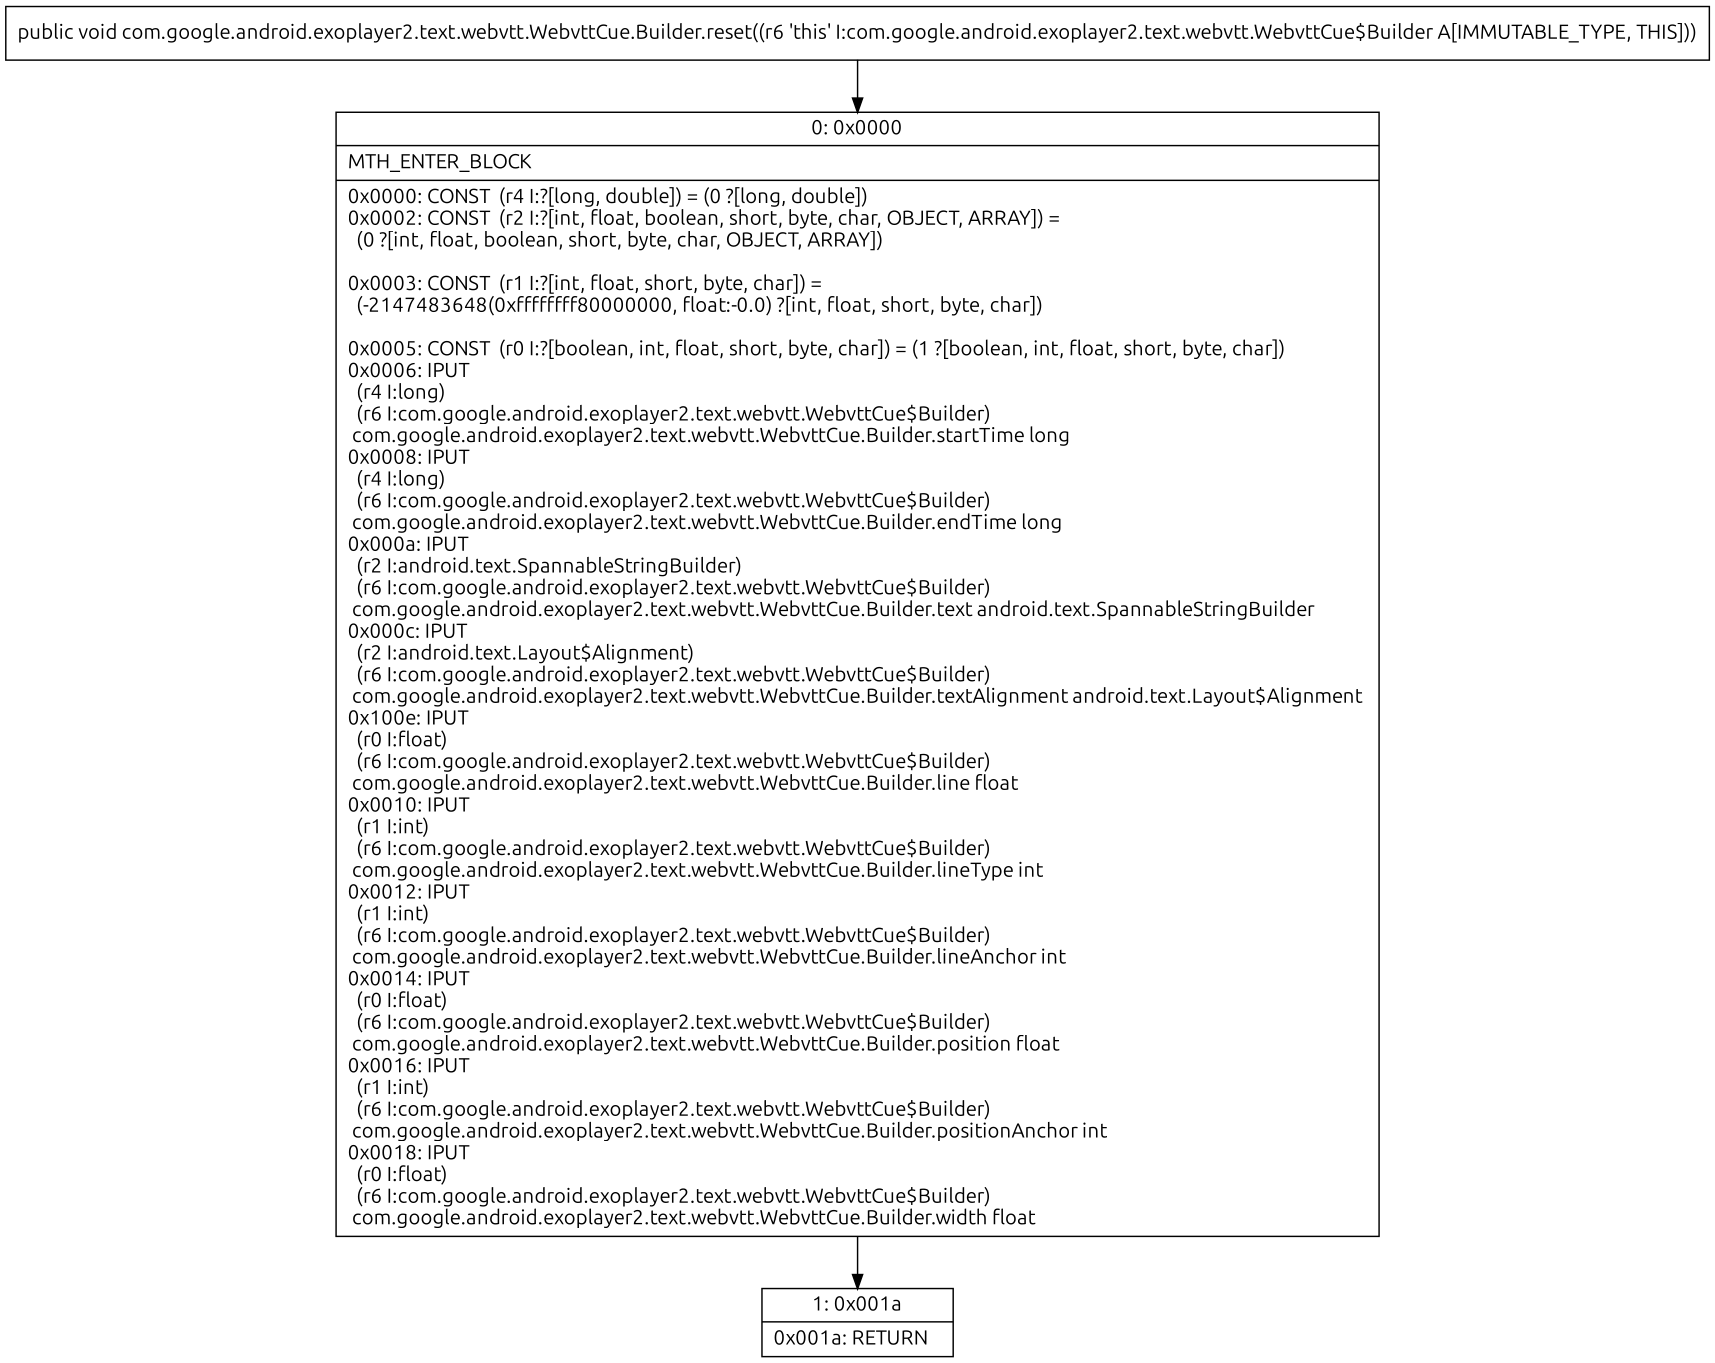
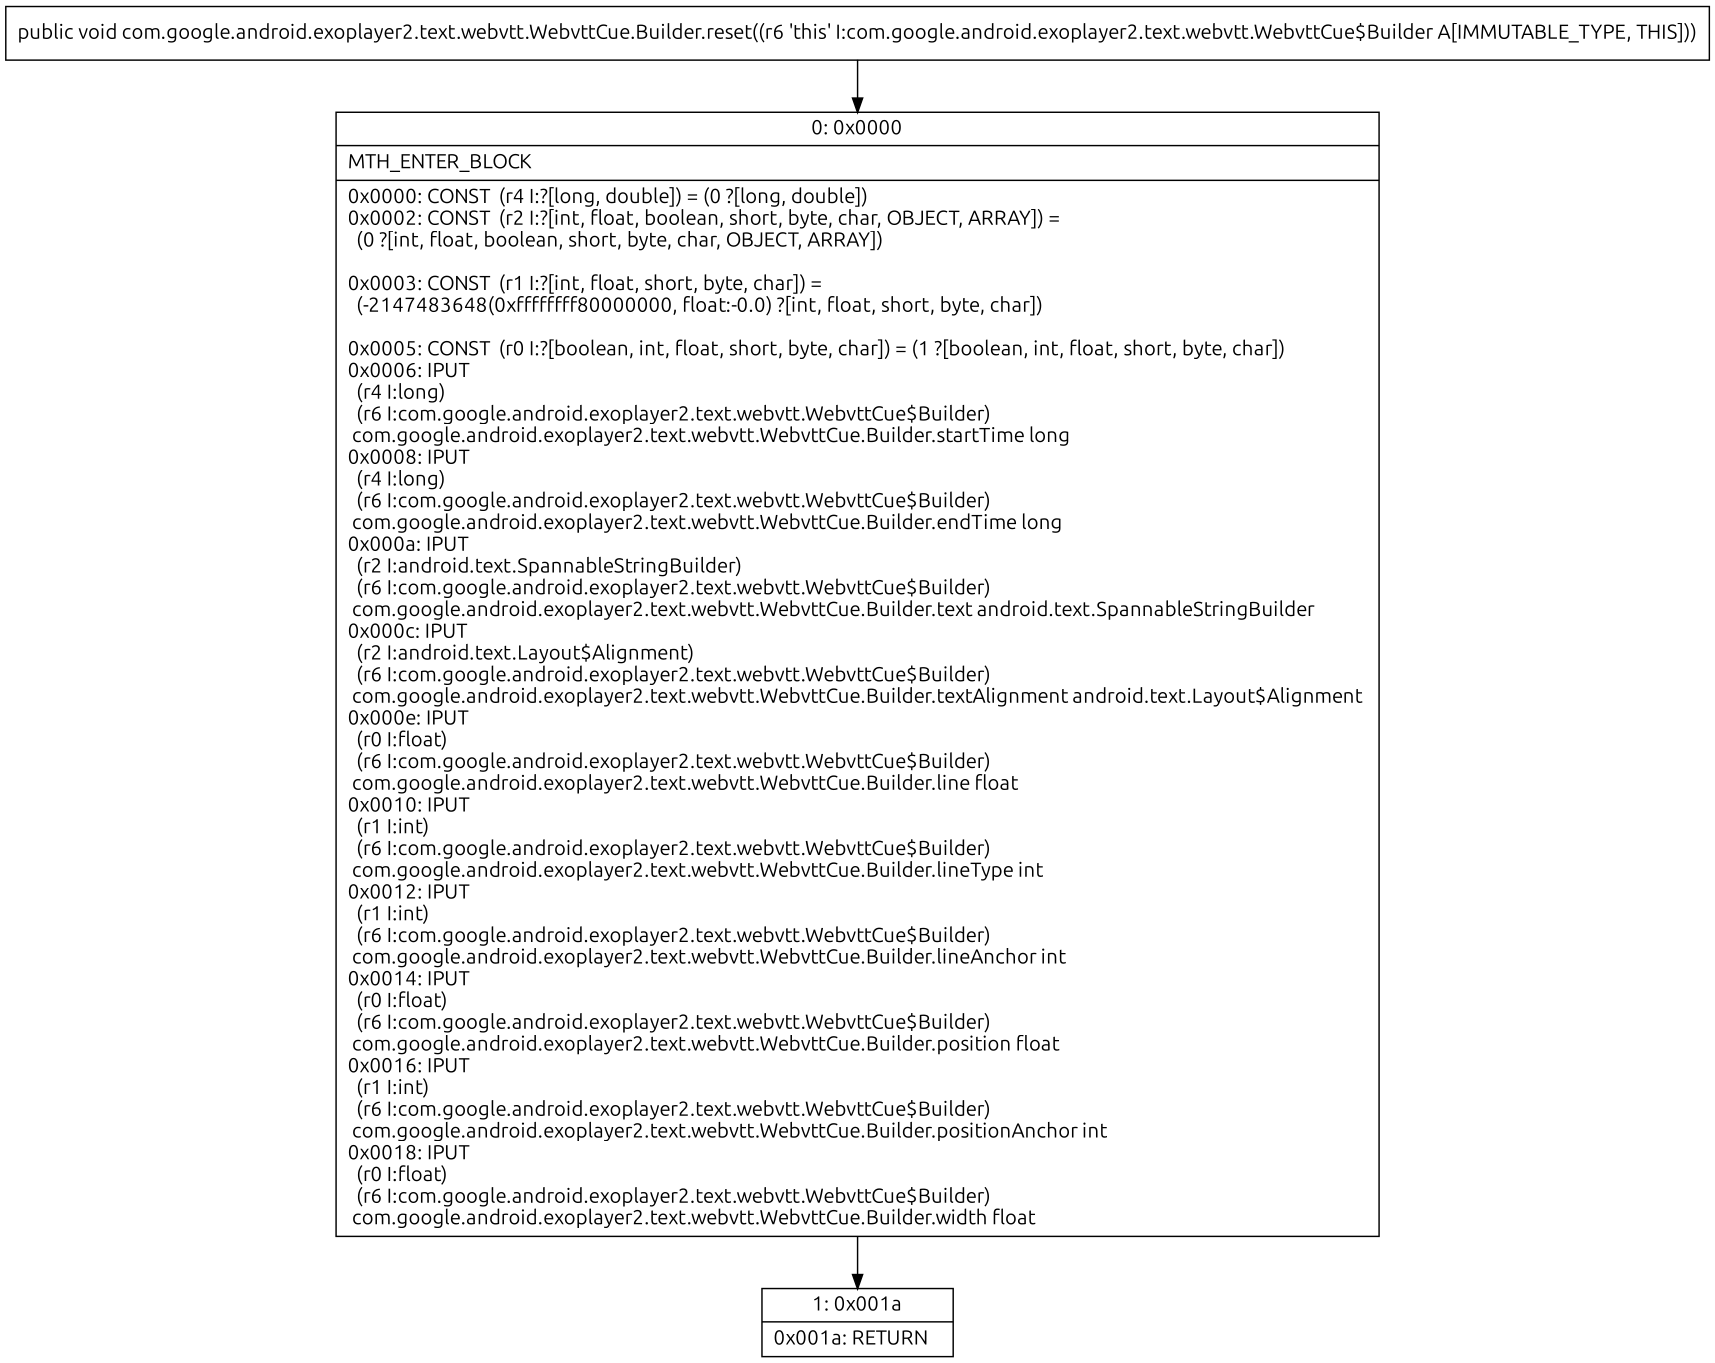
(413, 719) -> (413, 719)
